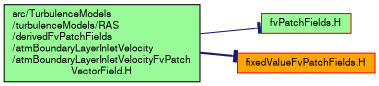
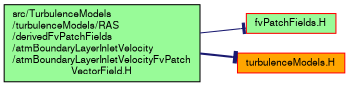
(306, 63) -> (291, 63)
